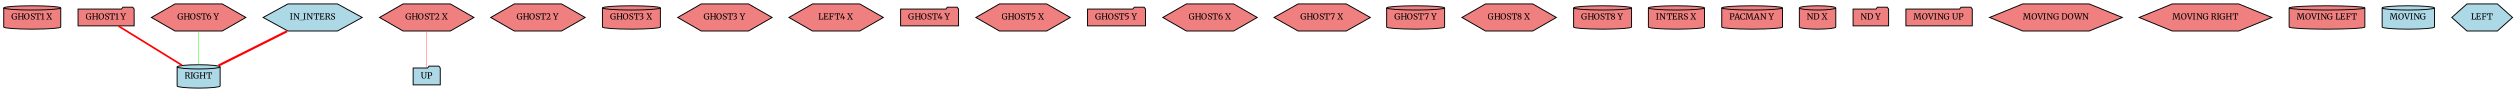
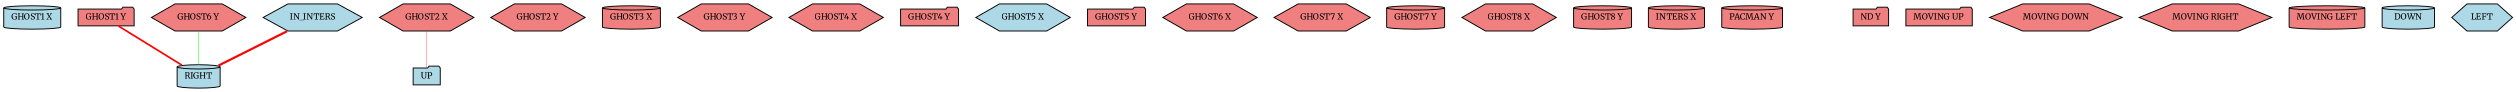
(32, 17) -> (32, 17)
(836, 17) -> (836, 17)
(1023, 17) -> (1023, 17)
(1818, 17) -> none
(2408, 17) -> (2408, 17)
